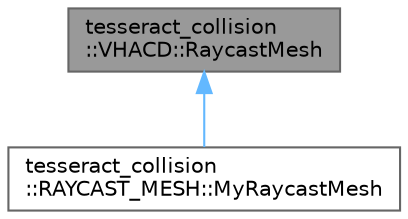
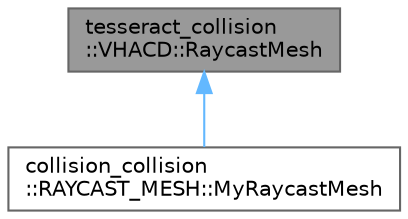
(204, 179) -> (204, 179)
